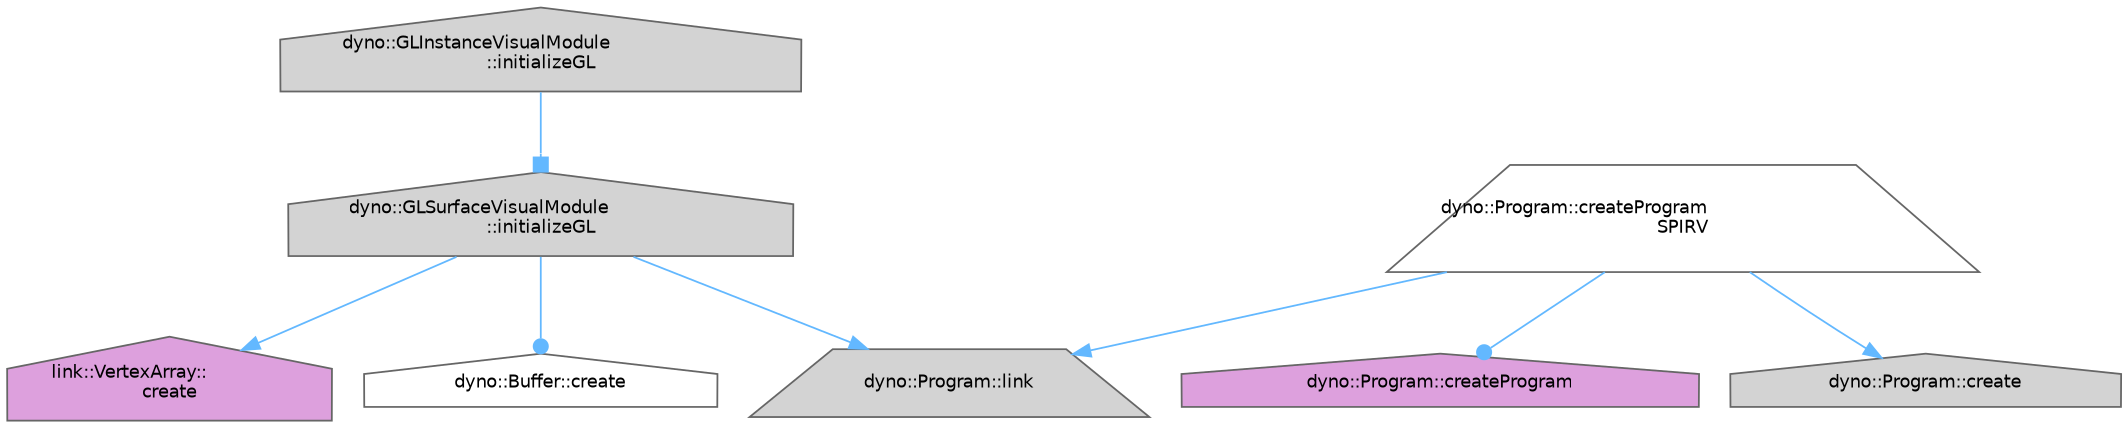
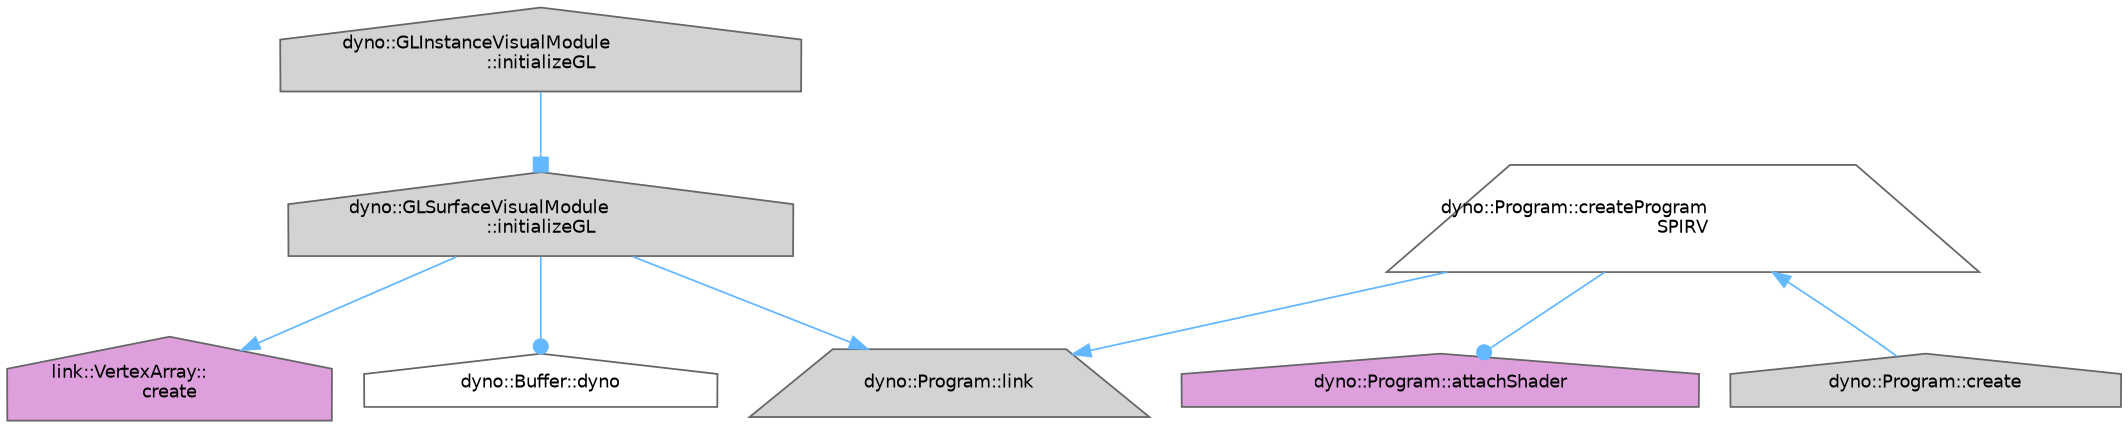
(1808, 311) -> (1843, 318)
(541, 383) -> (541, 383)
(1440, 383) -> (1440, 383)
